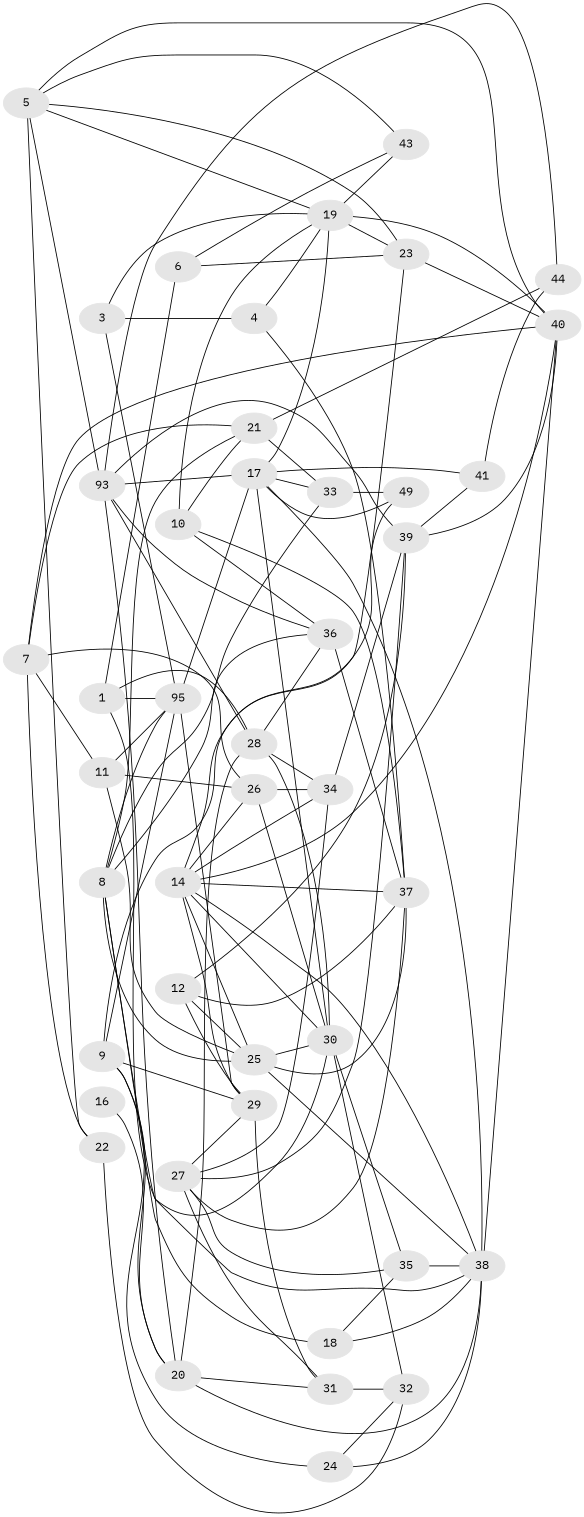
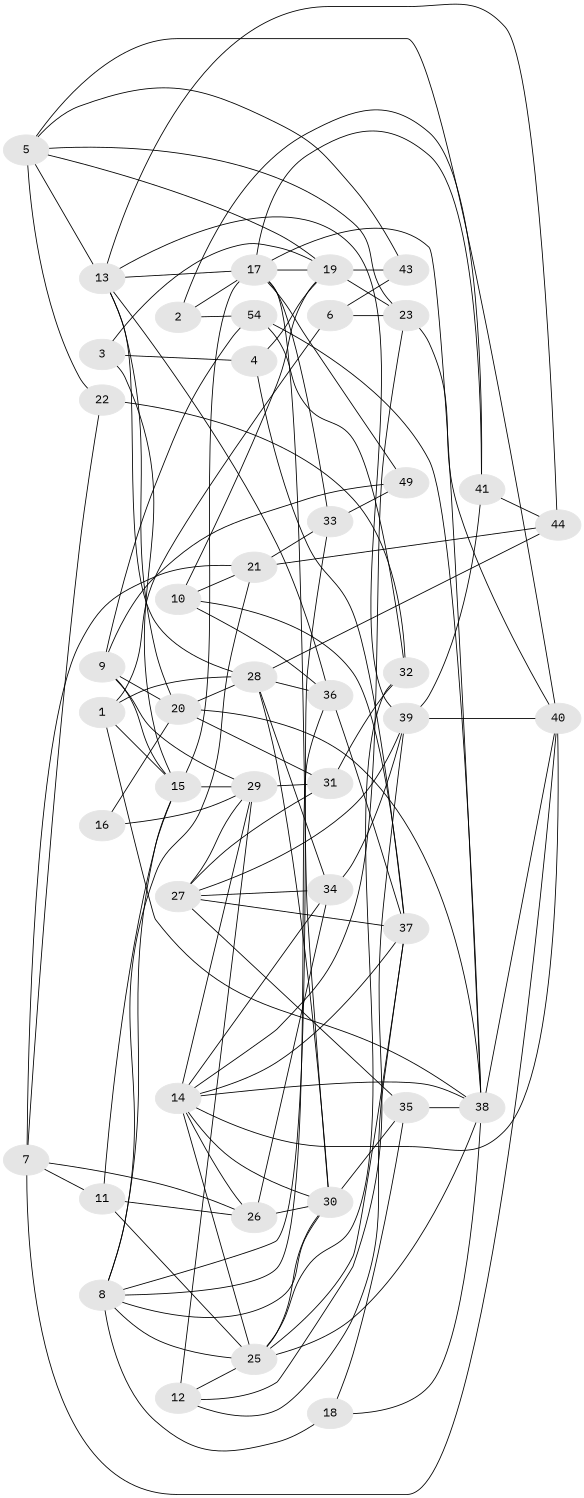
(458, 245) -> none
none -> (178, 317)
(102, 486) -> (102, 278)
none -> (406, 601)
(178, 698) -> (178, 787)
none -> (182, 815)
(368, 1215) -> (372, 1030)
(330, 1467) -> (254, 316)
